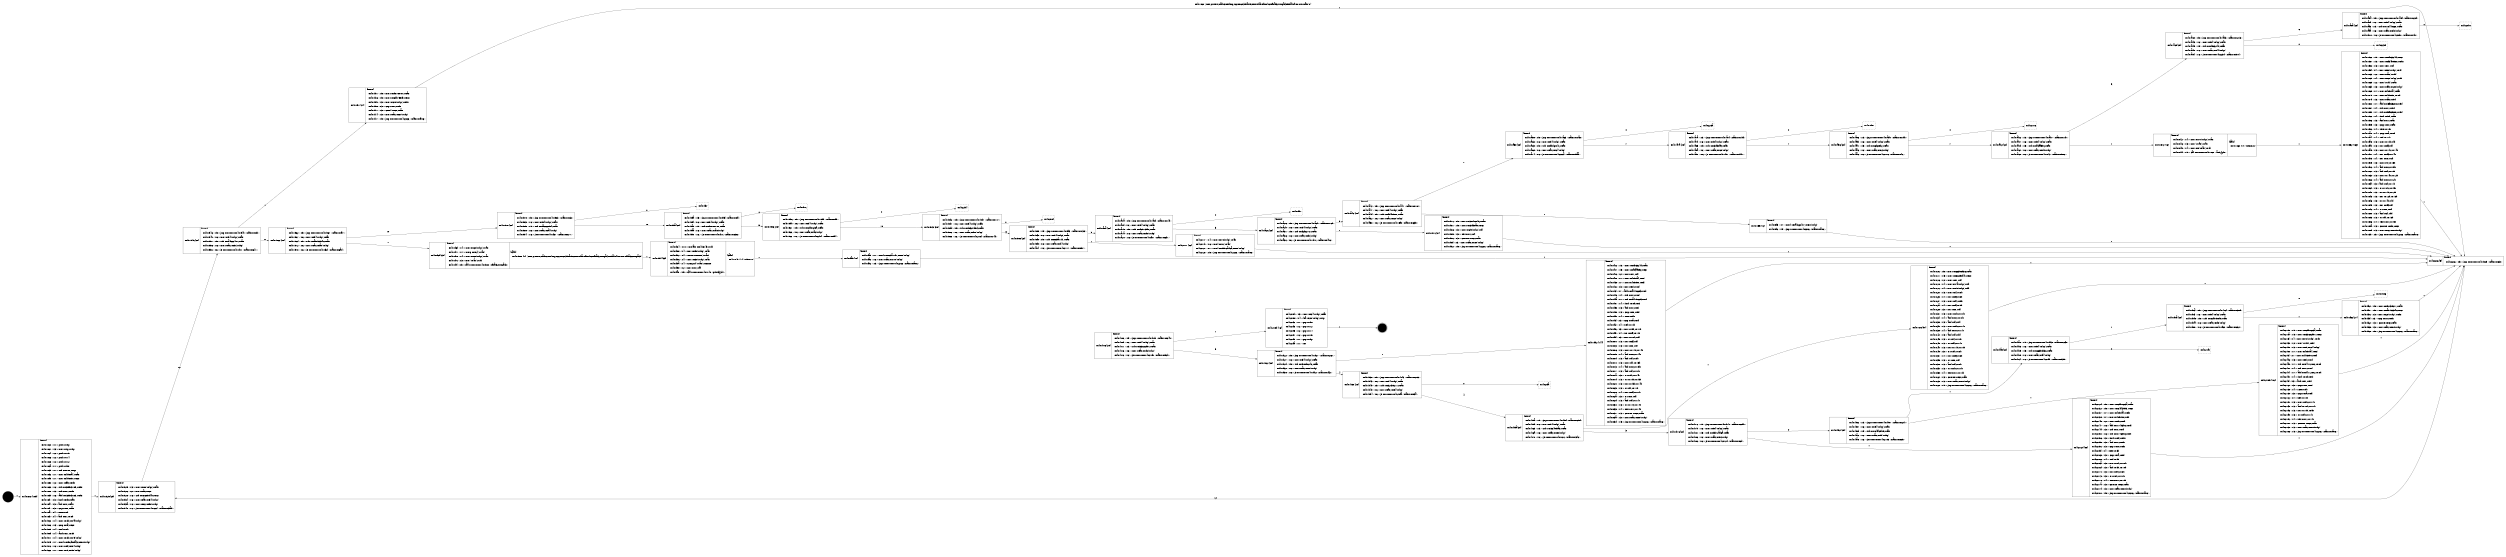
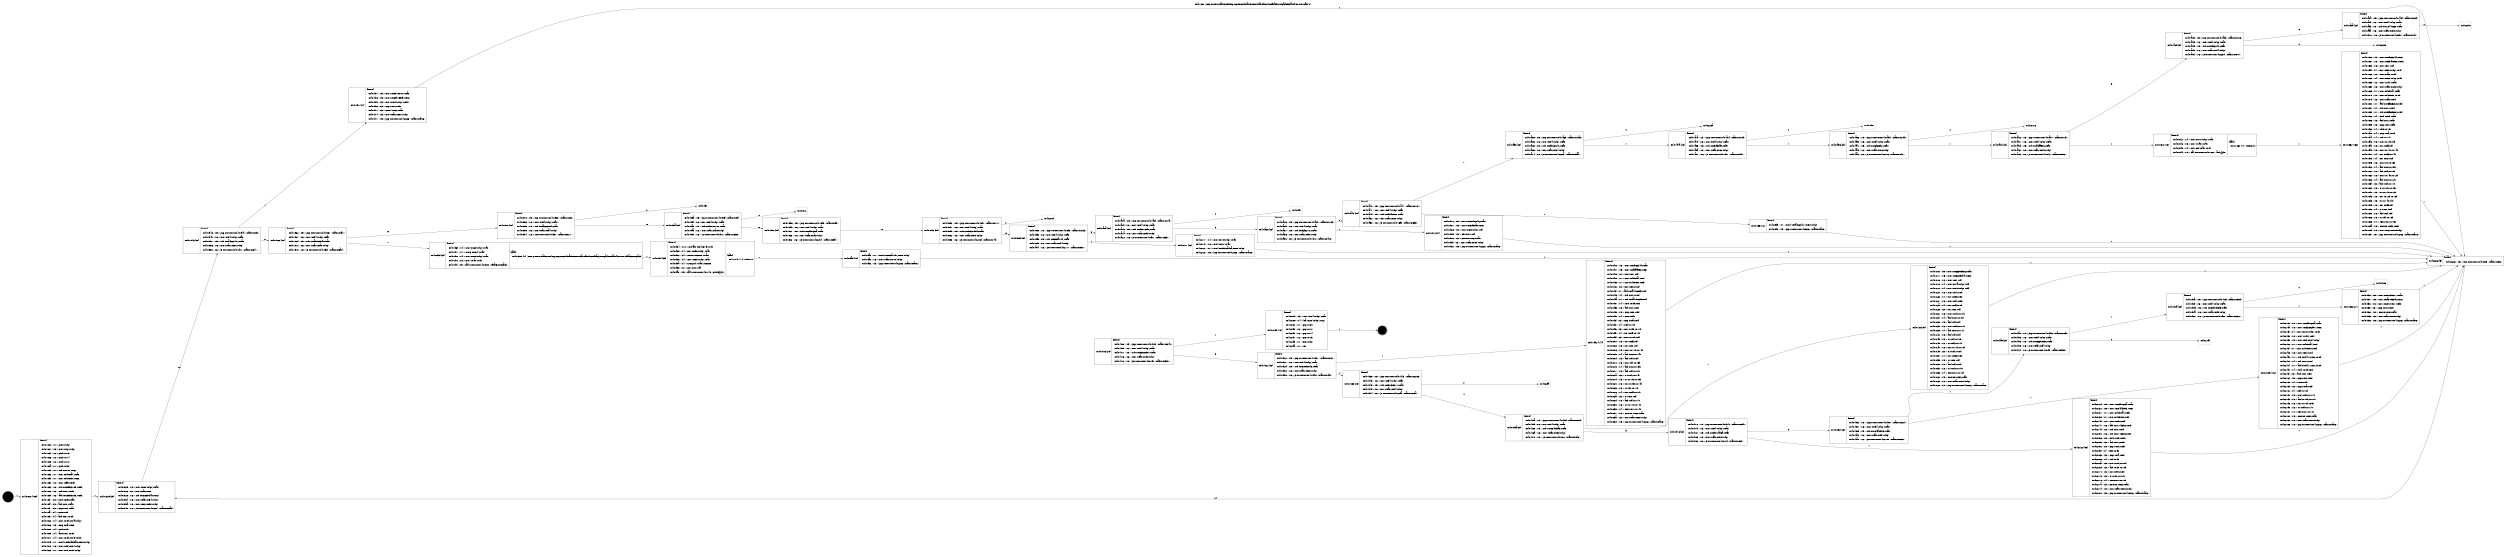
(962, 208) -> none
